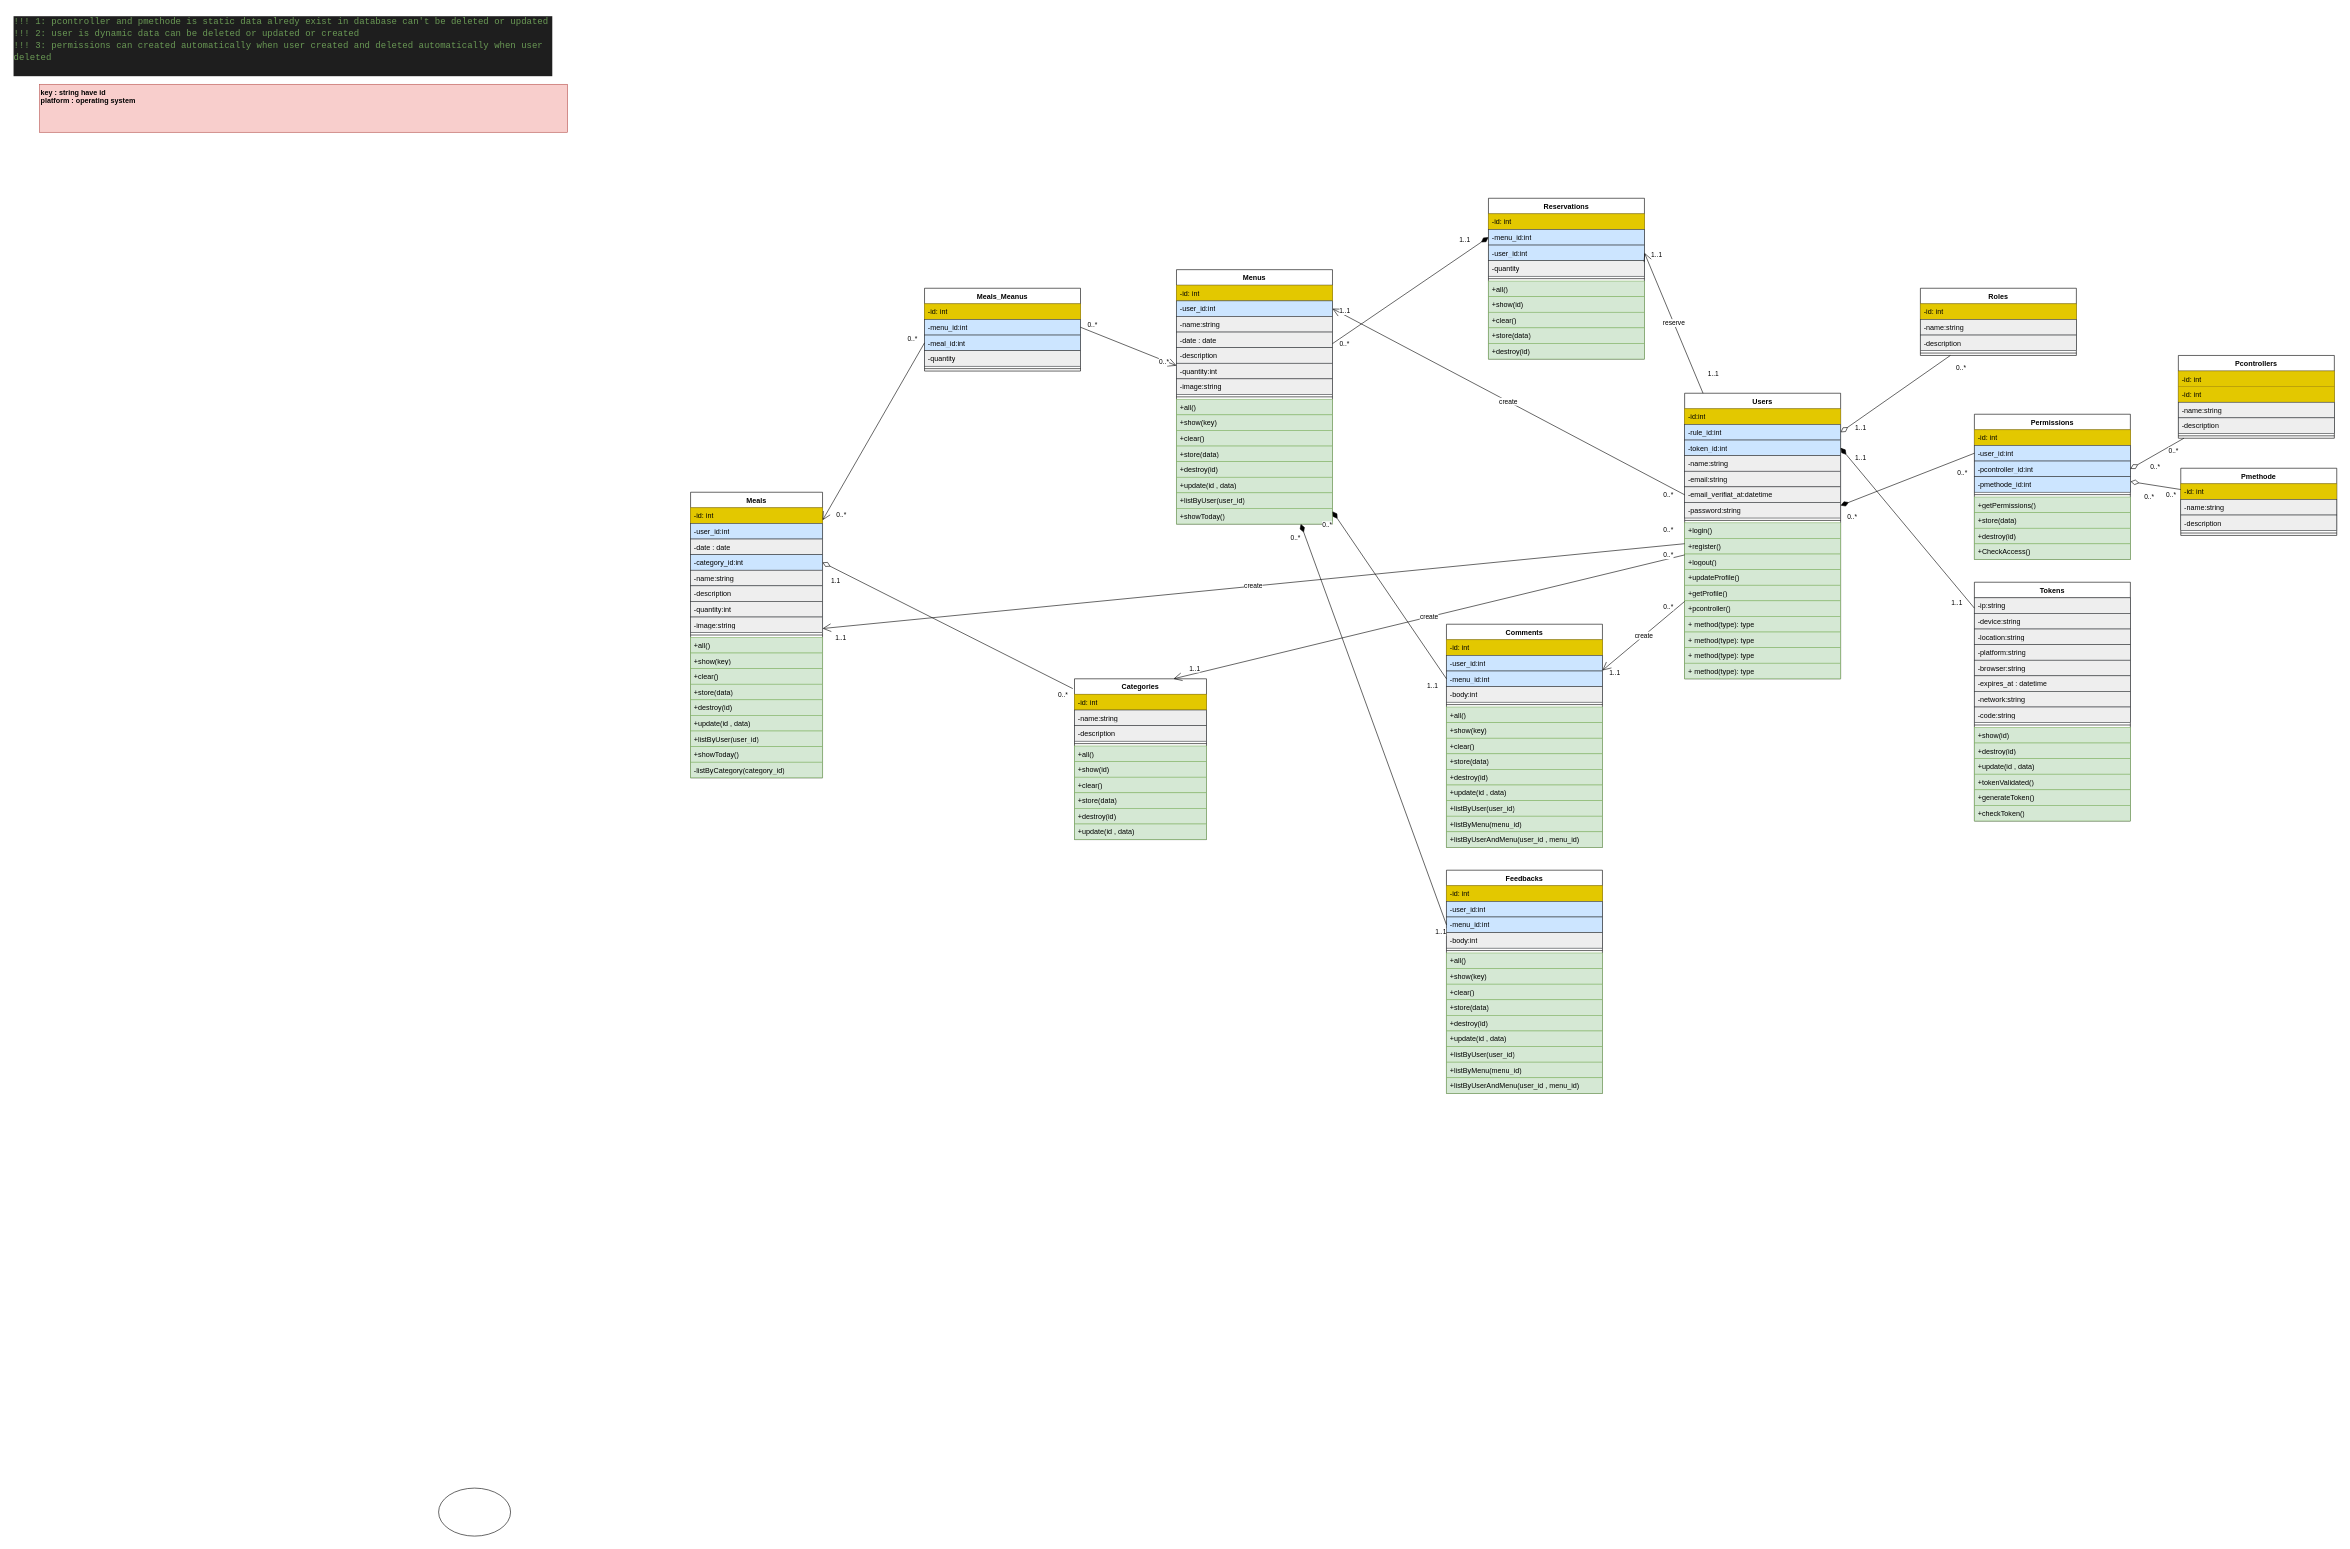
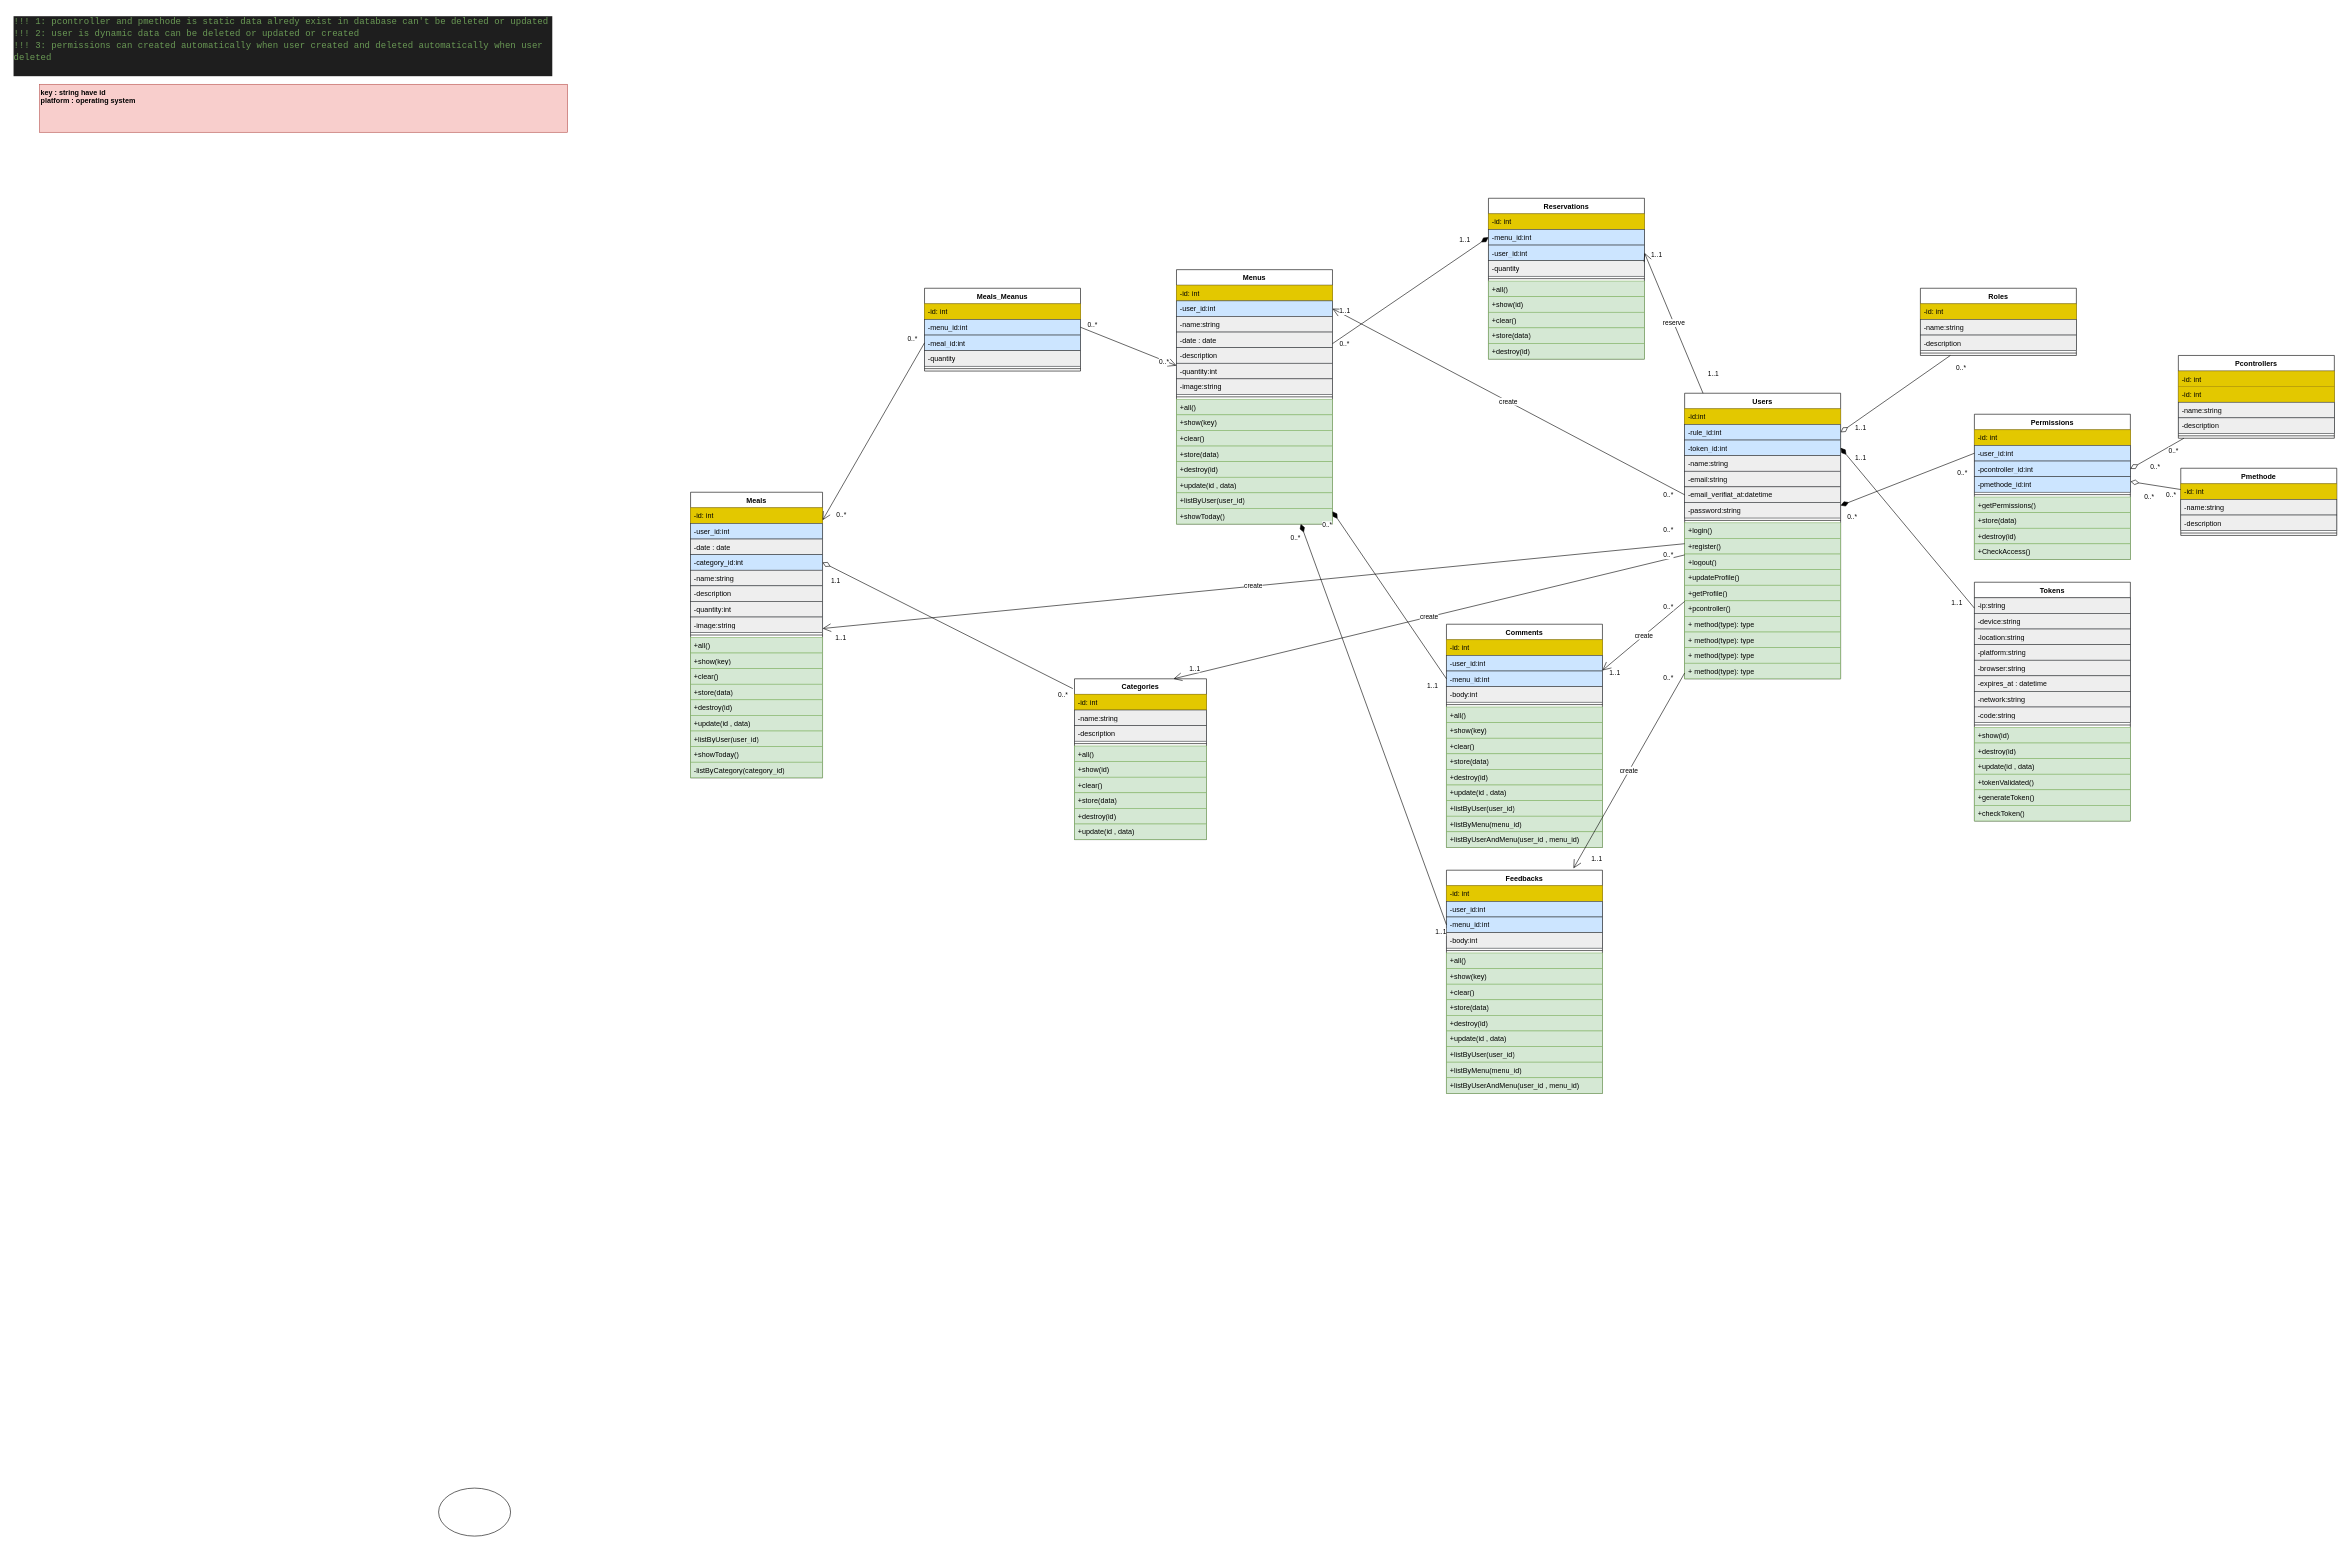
none -> (1628, 772)
